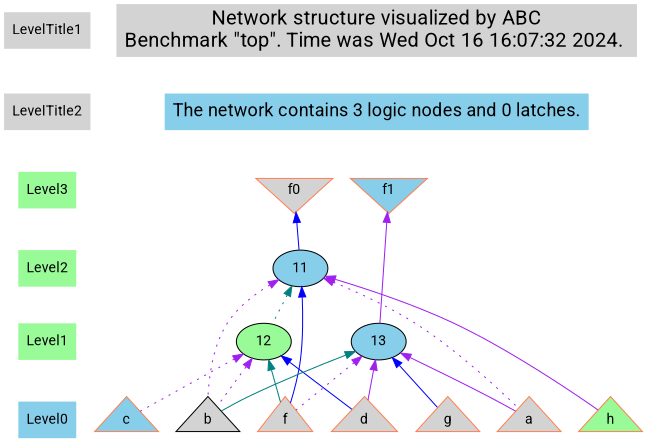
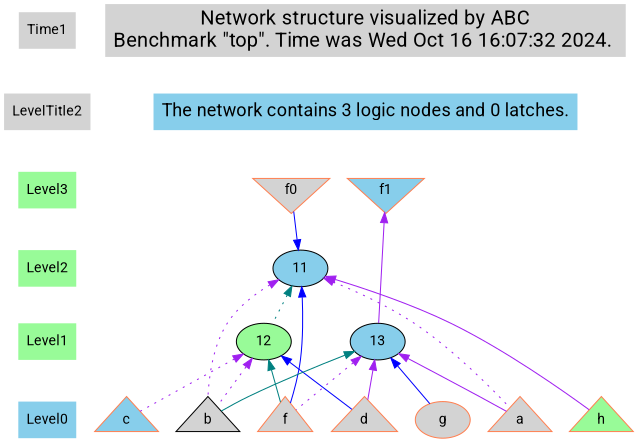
(47, 30) -> (47, 30)
(298, 236) -> (295, 226)
(448, 420) -> (443, 420)
